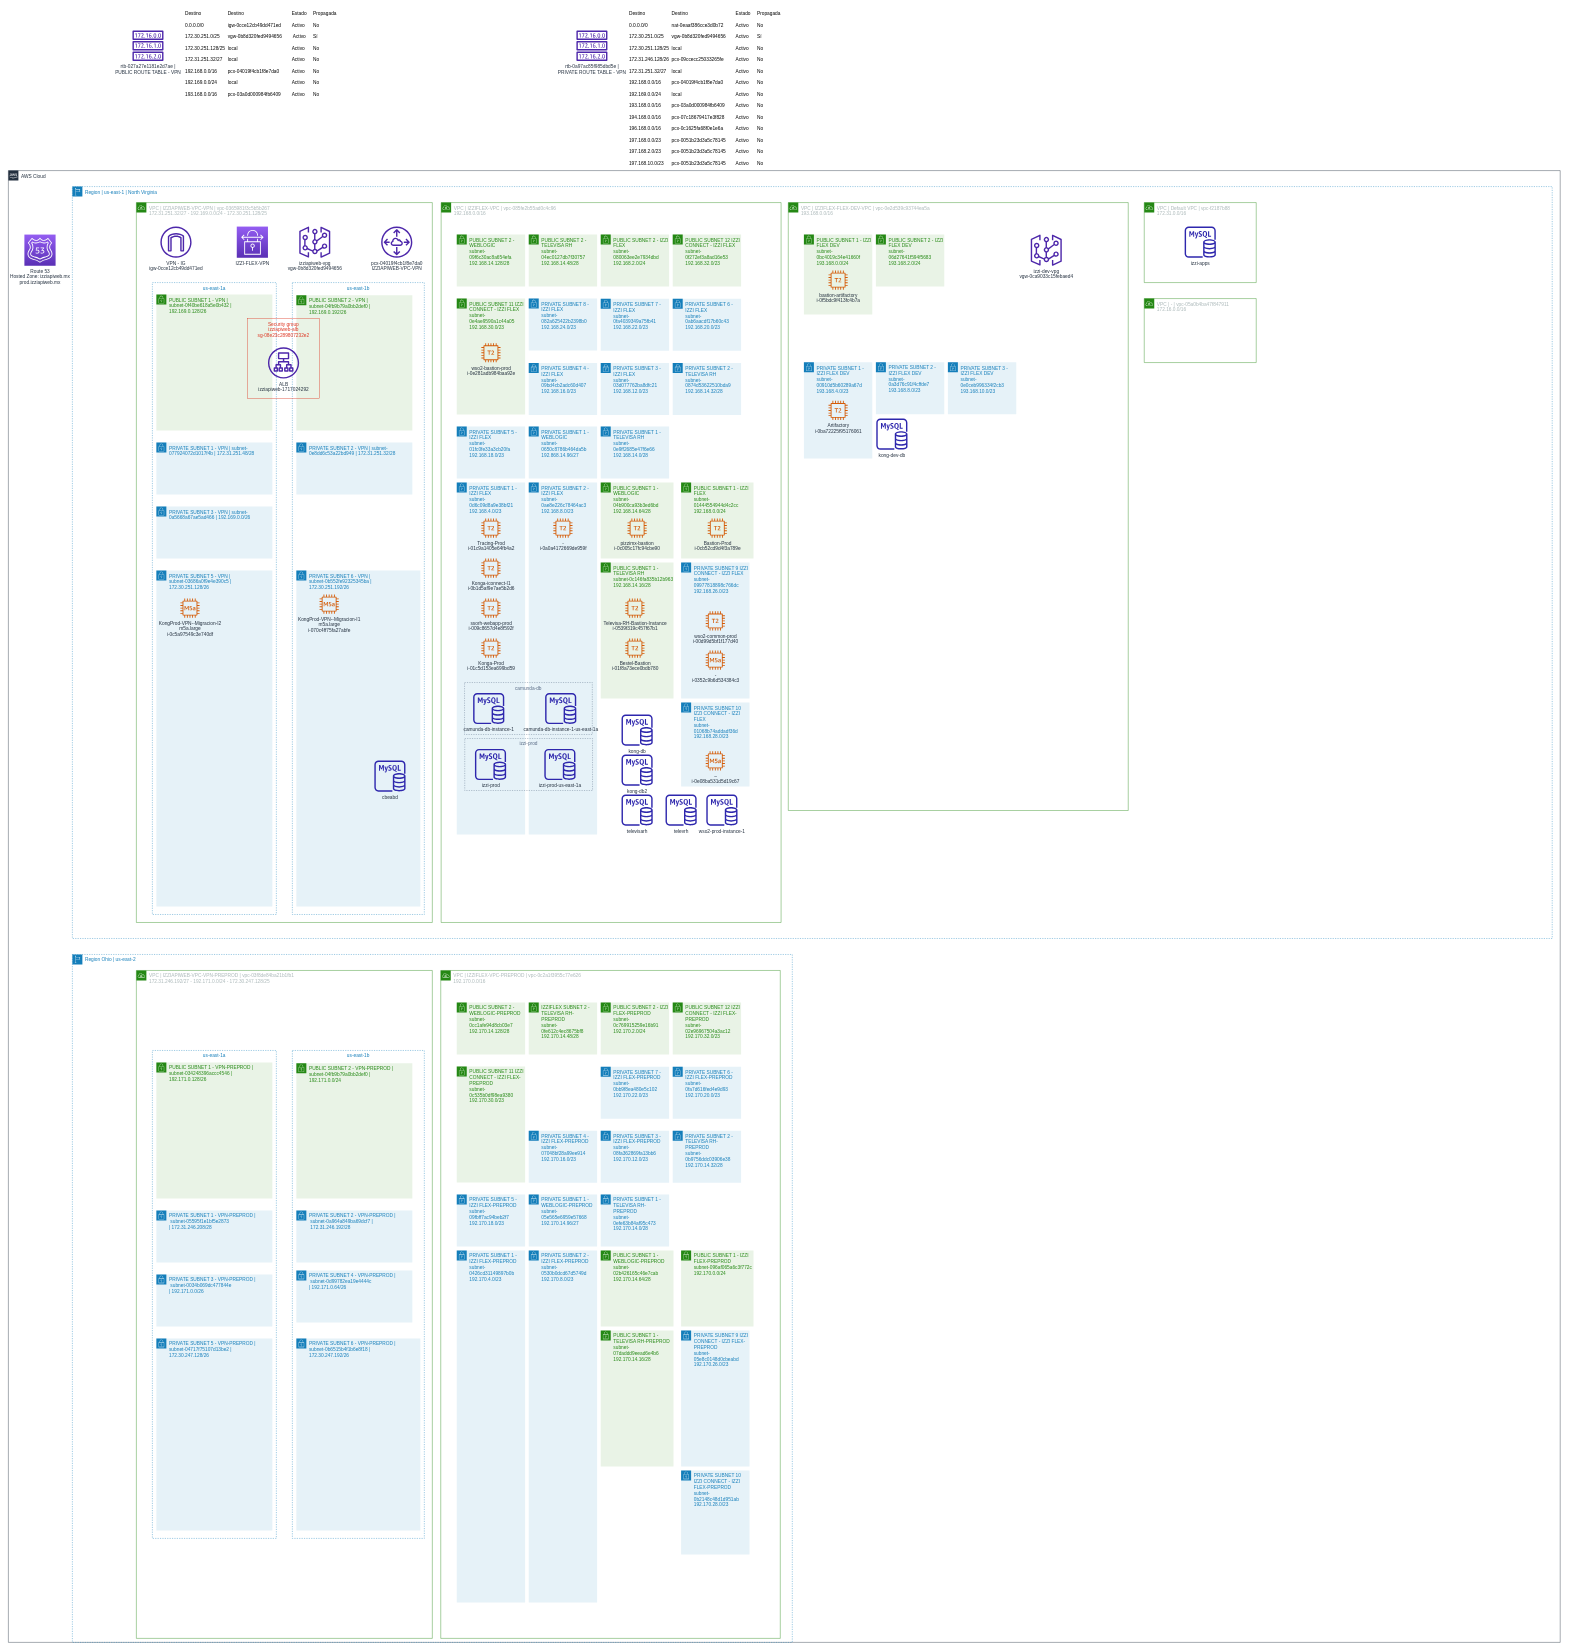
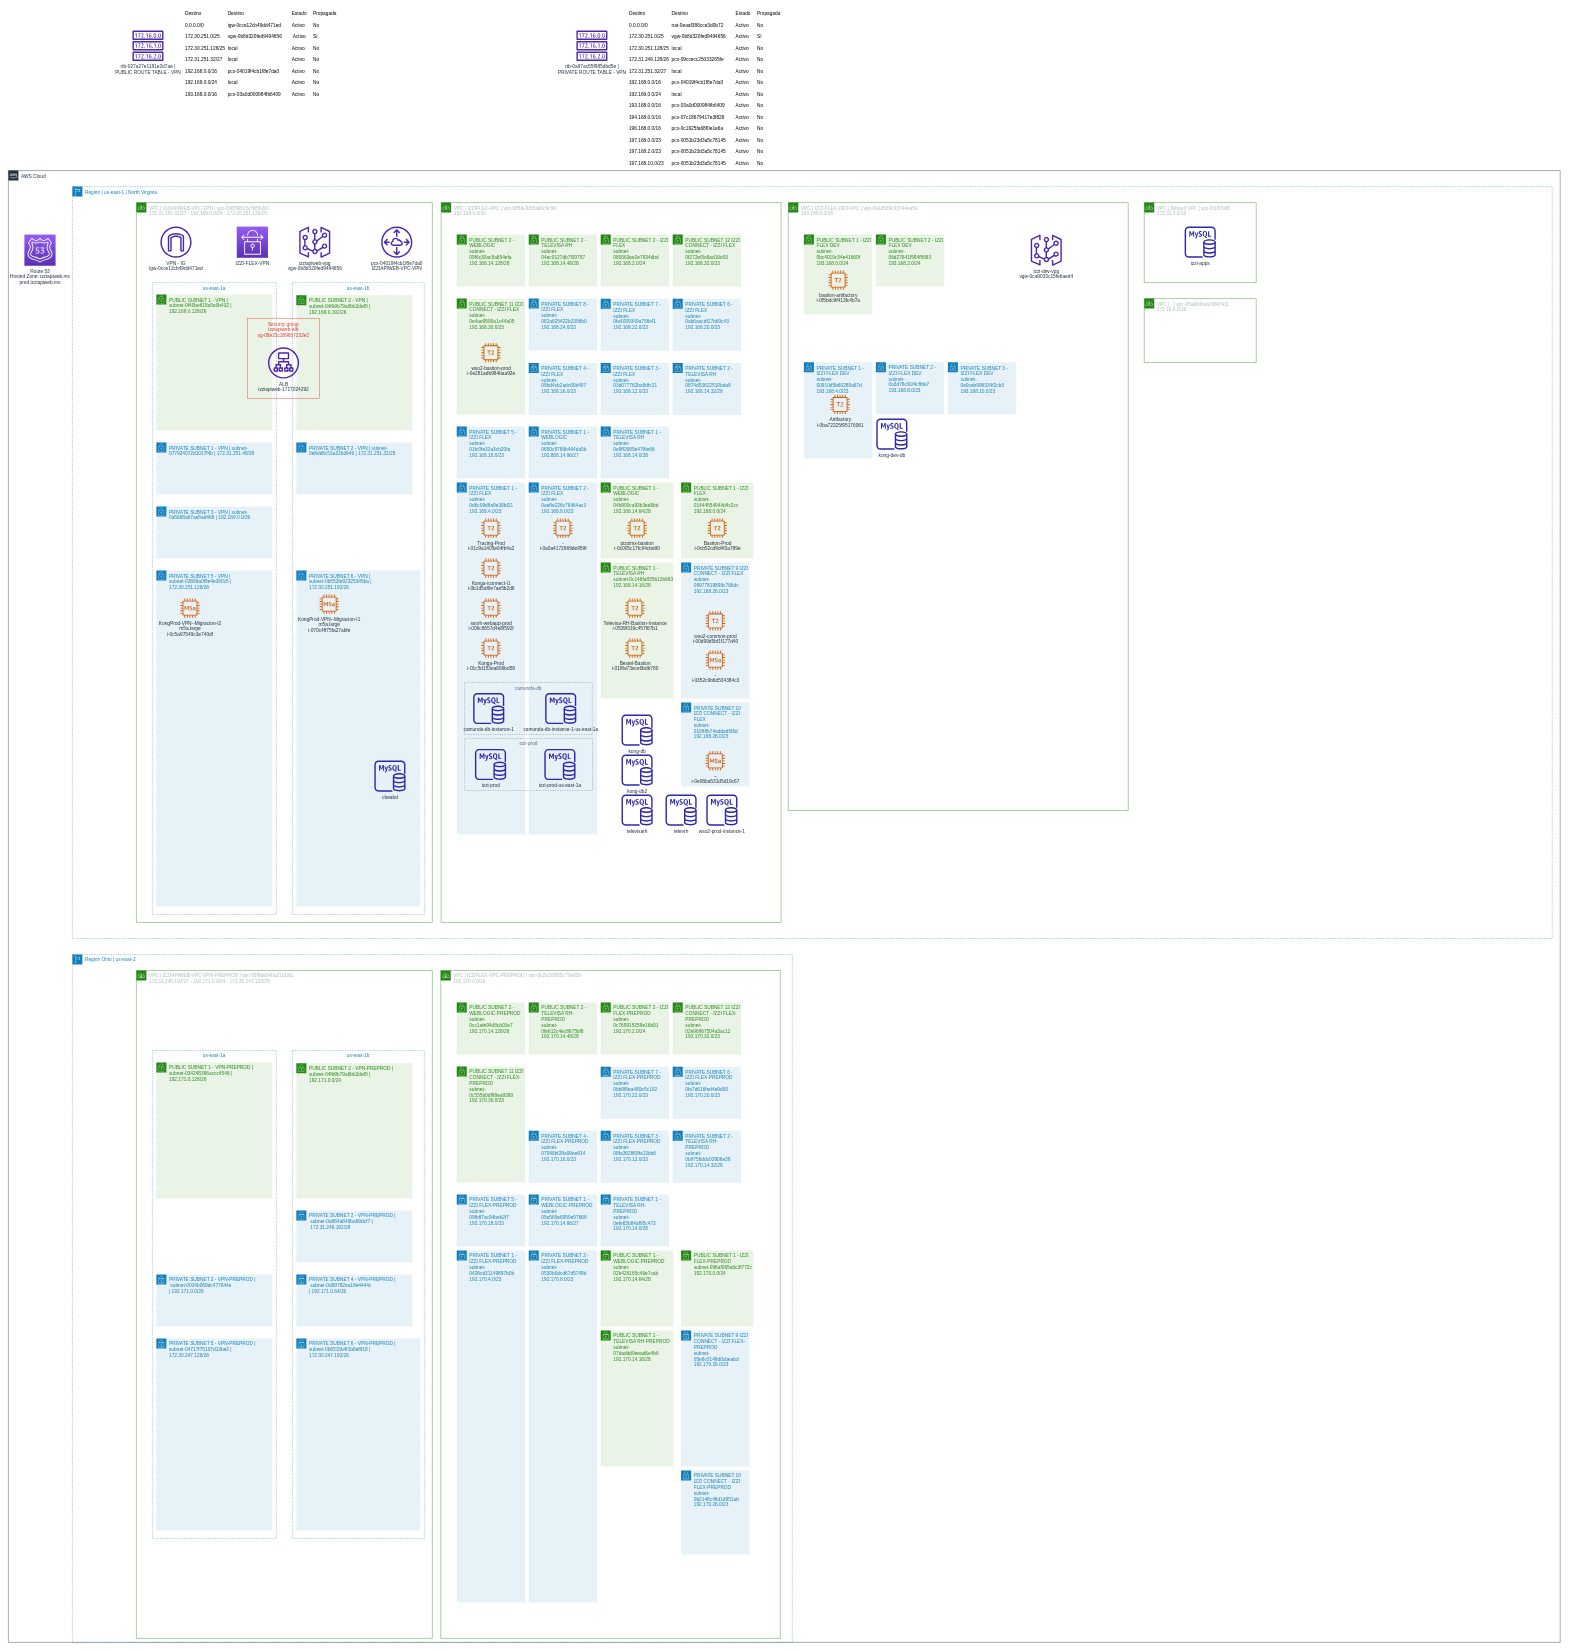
(867, 211) -> (862, 211)
(838, 411) -> (840, 405)
(569, 1020) -> (569, 1020)
(214, 1237) -> none
(354, 1297) -> (354, 1301)
